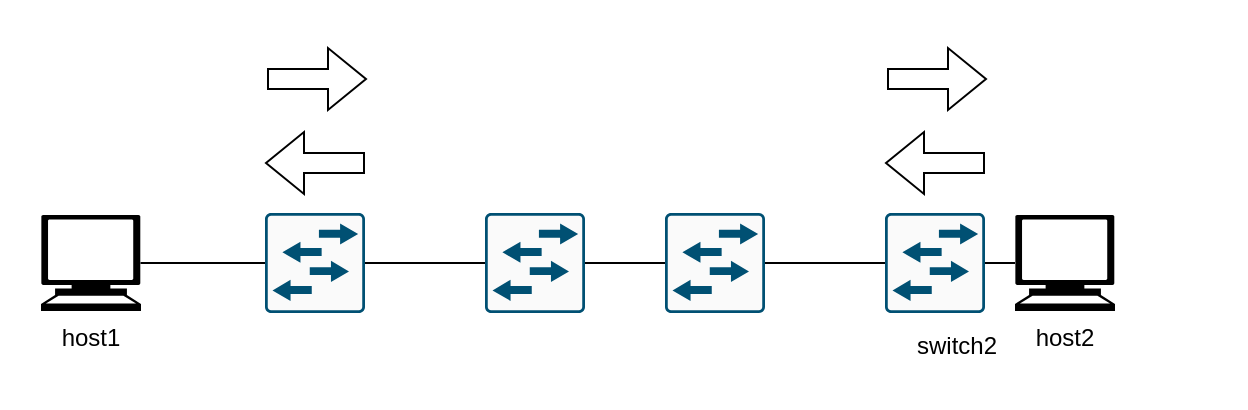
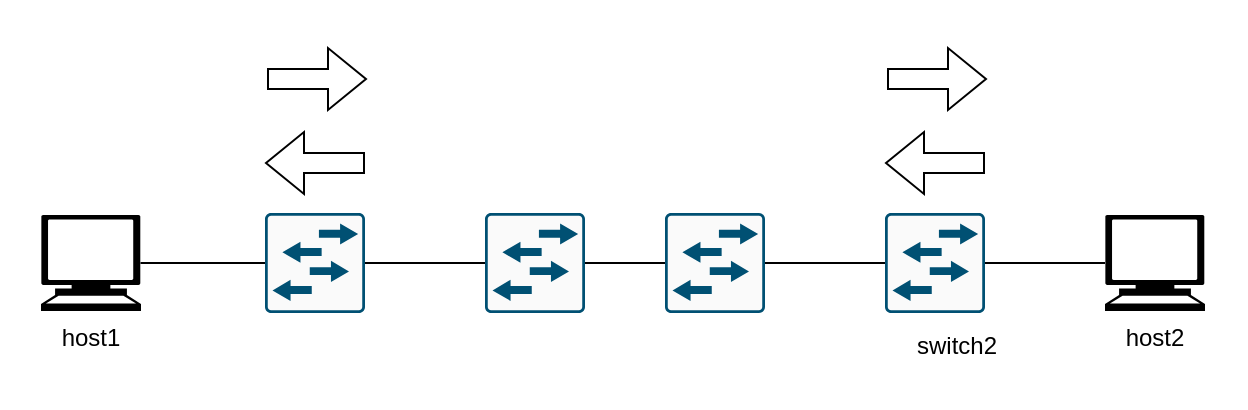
(1065, 263) -> (1155, 263)
